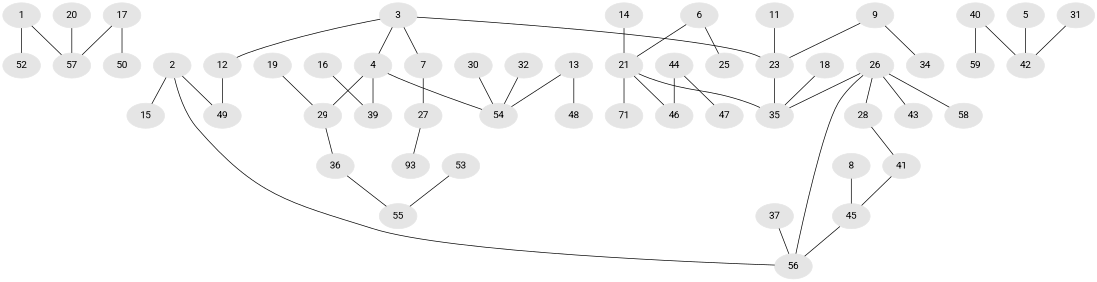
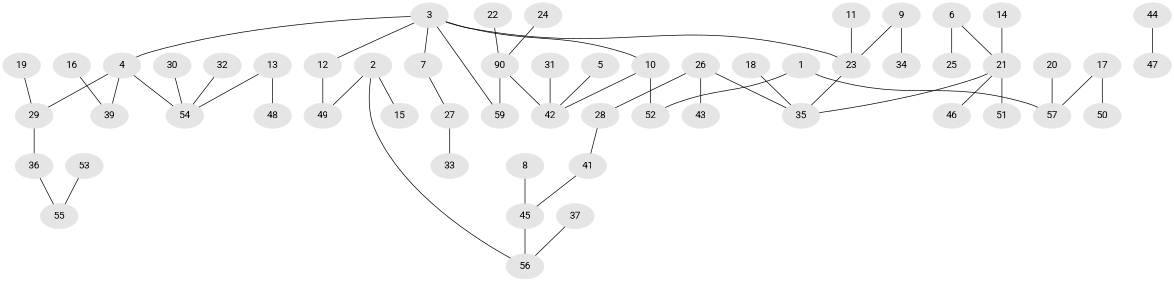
none -> (493, 15)
none -> (543, 15)
(975, 15) -> (500, 66)
none -> (465, 66)
none -> (651, 66)
(674, 91) -> none
(624, 116) -> (1002, 116)
(964, 116) -> none
(818, 159) -> none
(411, 166) -> (450, 166)
